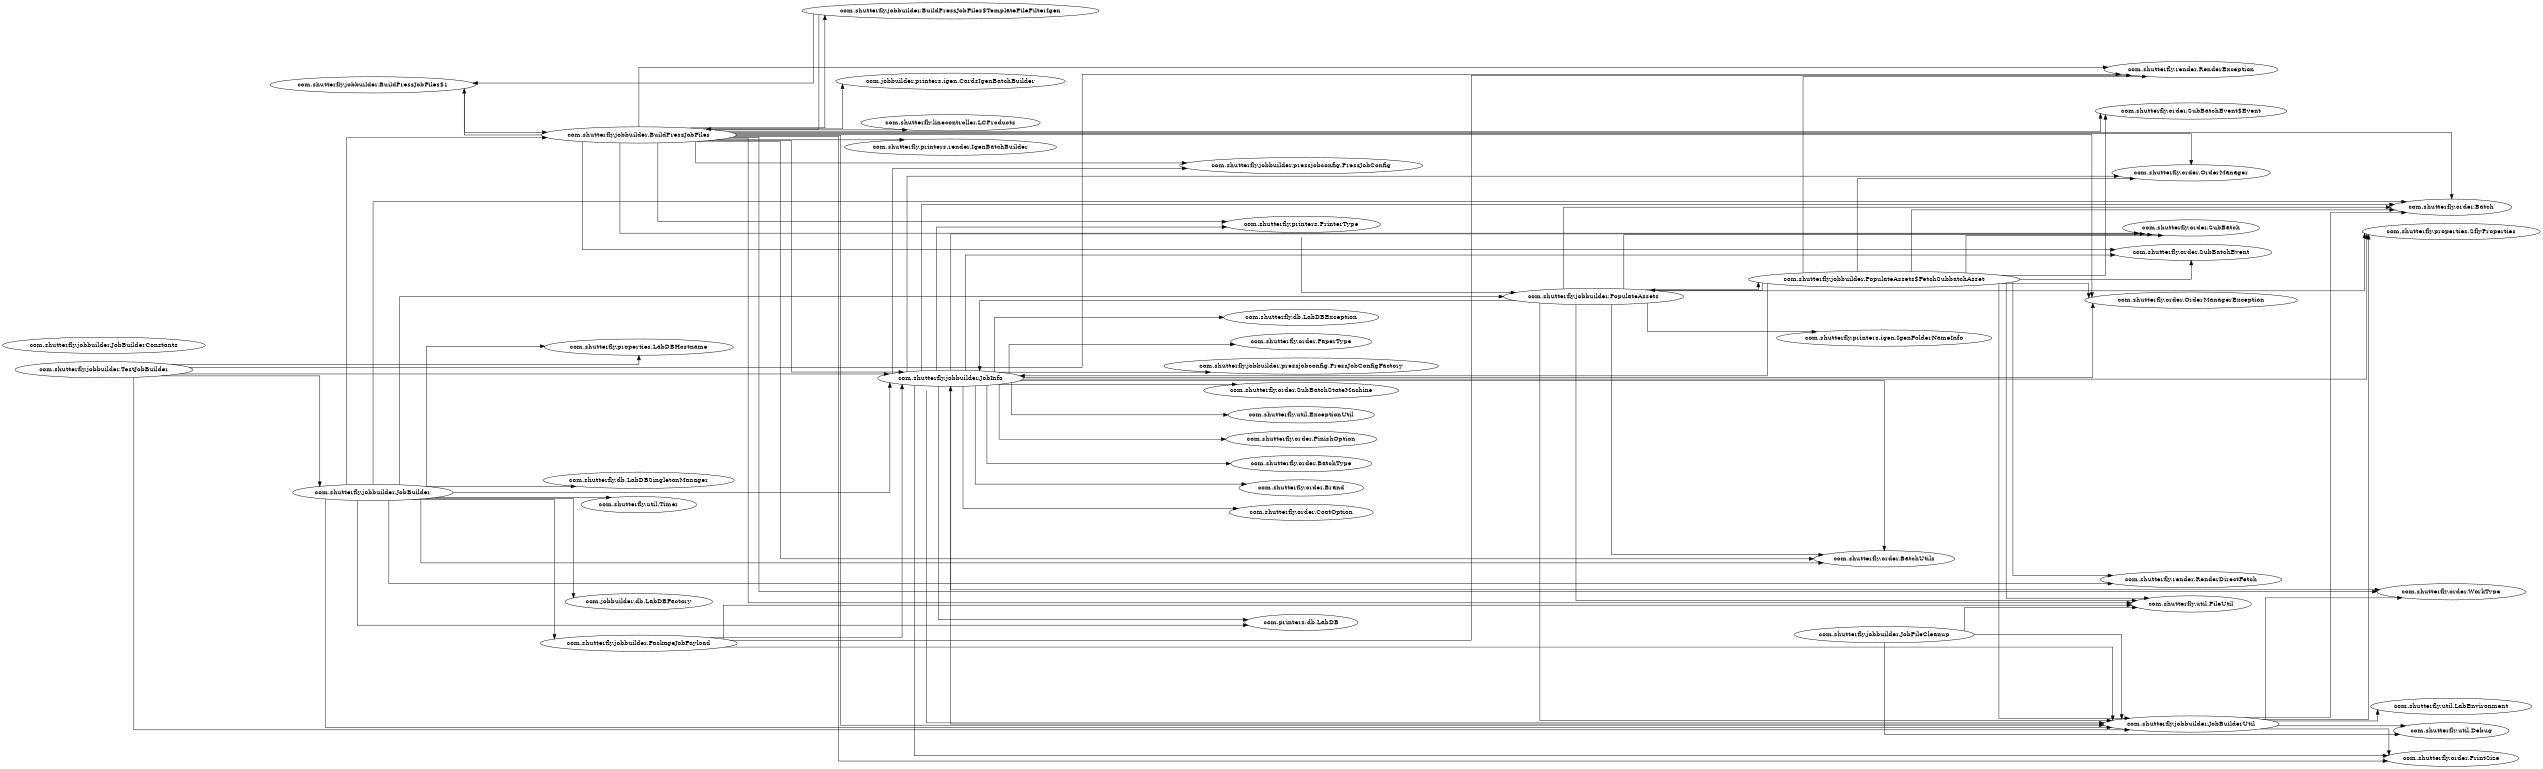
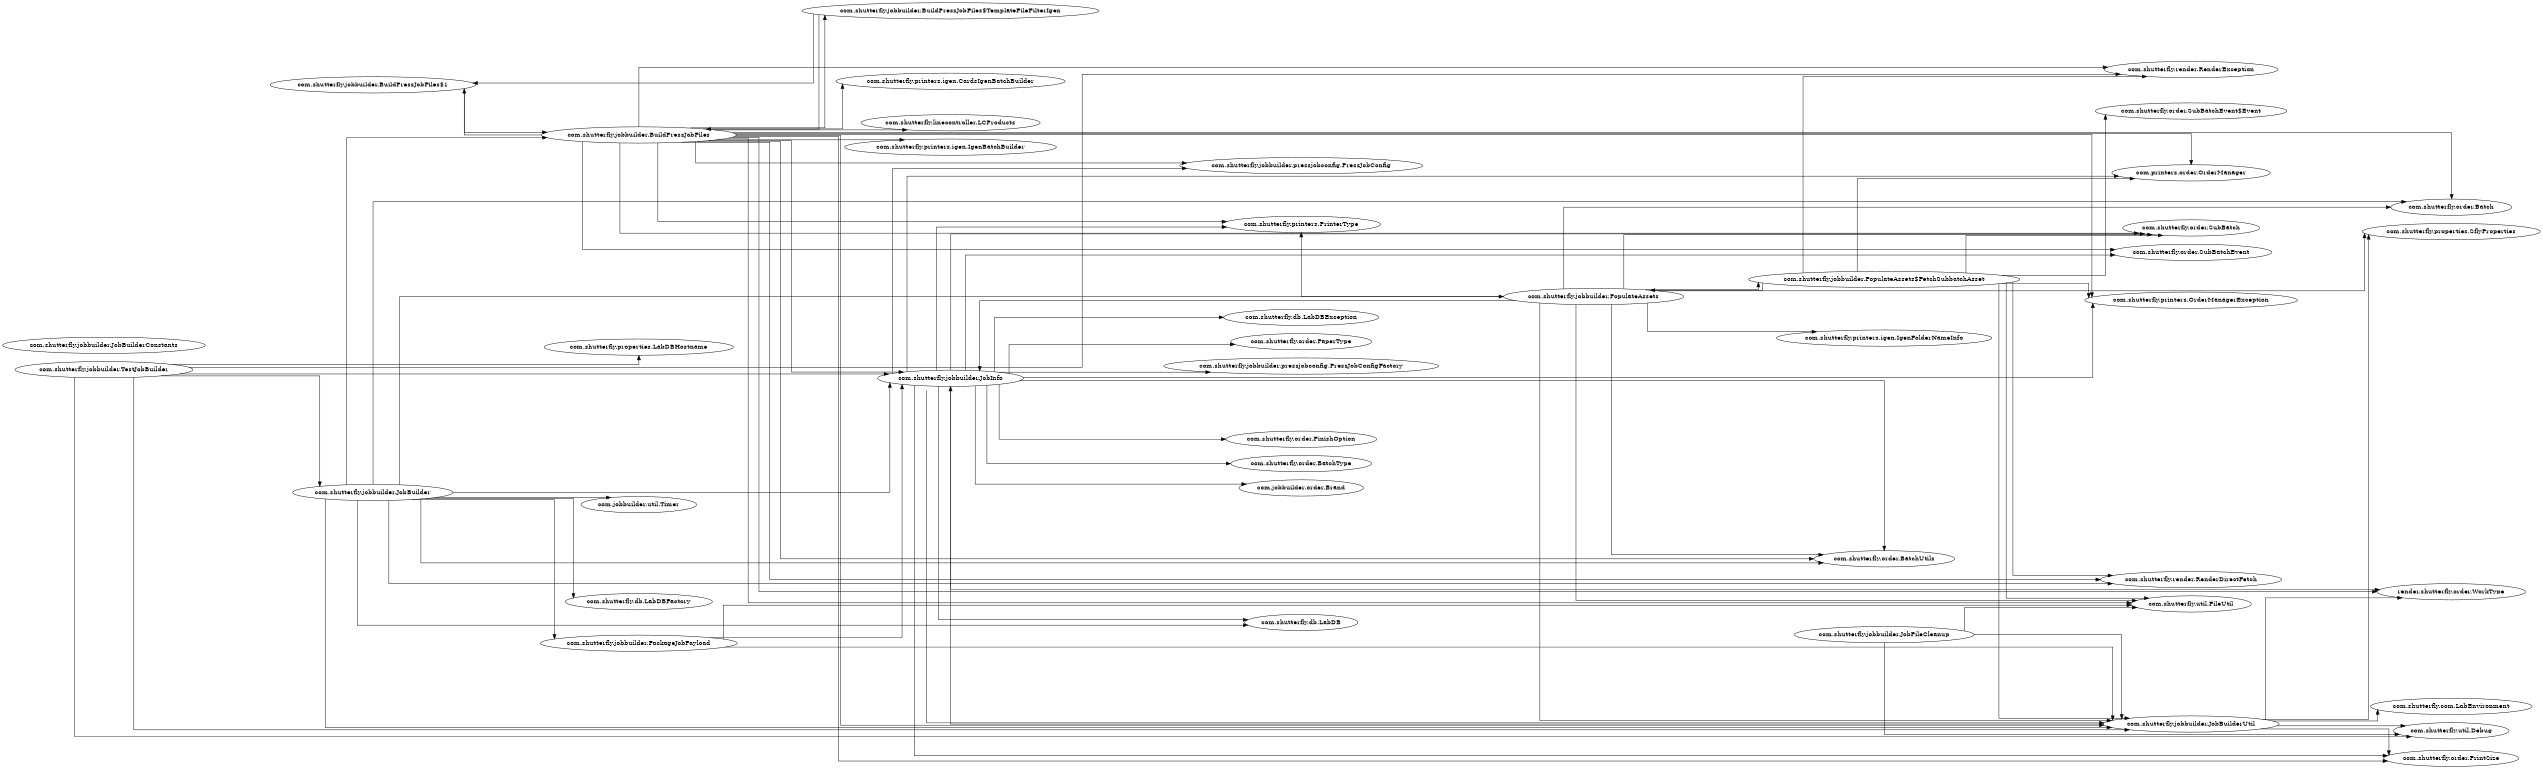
(951, 81) -> (951, 81)
(1421, 132) -> (1170, 580)
(951, 147) -> (951, 147)
(2191, 173) -> (2191, 173)
(1572, 204) -> none
(2120, 210) -> none
(2113, 279) -> none
(1379, 292) -> (1373, 297)
(2191, 300) -> (2191, 300)
(426, 359) -> none
(1442, 376) -> none
(2099, 379) -> none
(1301, 390) -> none
(1471, 401) -> none
(1301, 415) -> none
(2330, 472) -> none
(639, 480) -> none
(1301, 488) -> (1301, 488)
(639, 505) -> (639, 505)
(1301, 512) -> none
(2451, 592) -> (2451, 592)
(639, 602) -> (639, 602)
(1301, 622) -> (1301, 622)
(2451, 706) -> (2451, 706)
none -> (1061, 737)
